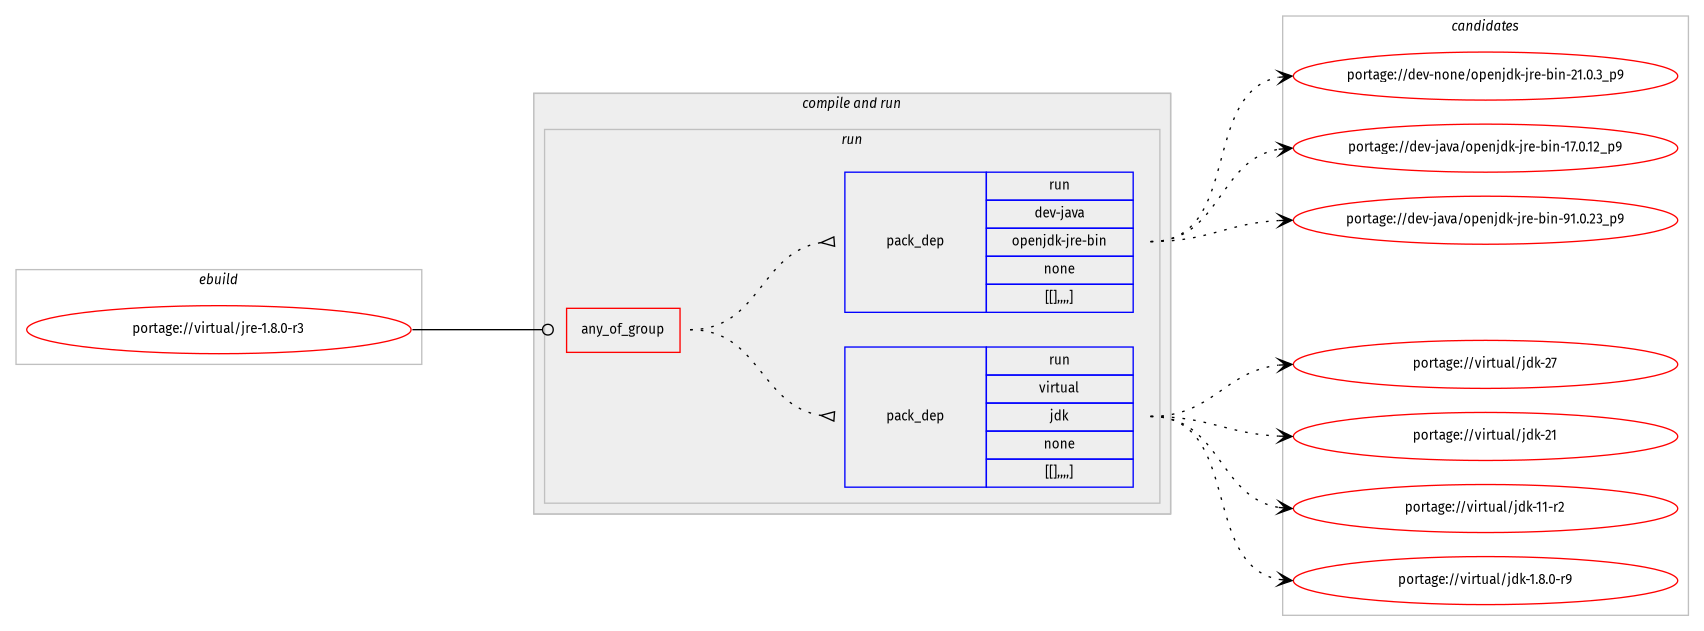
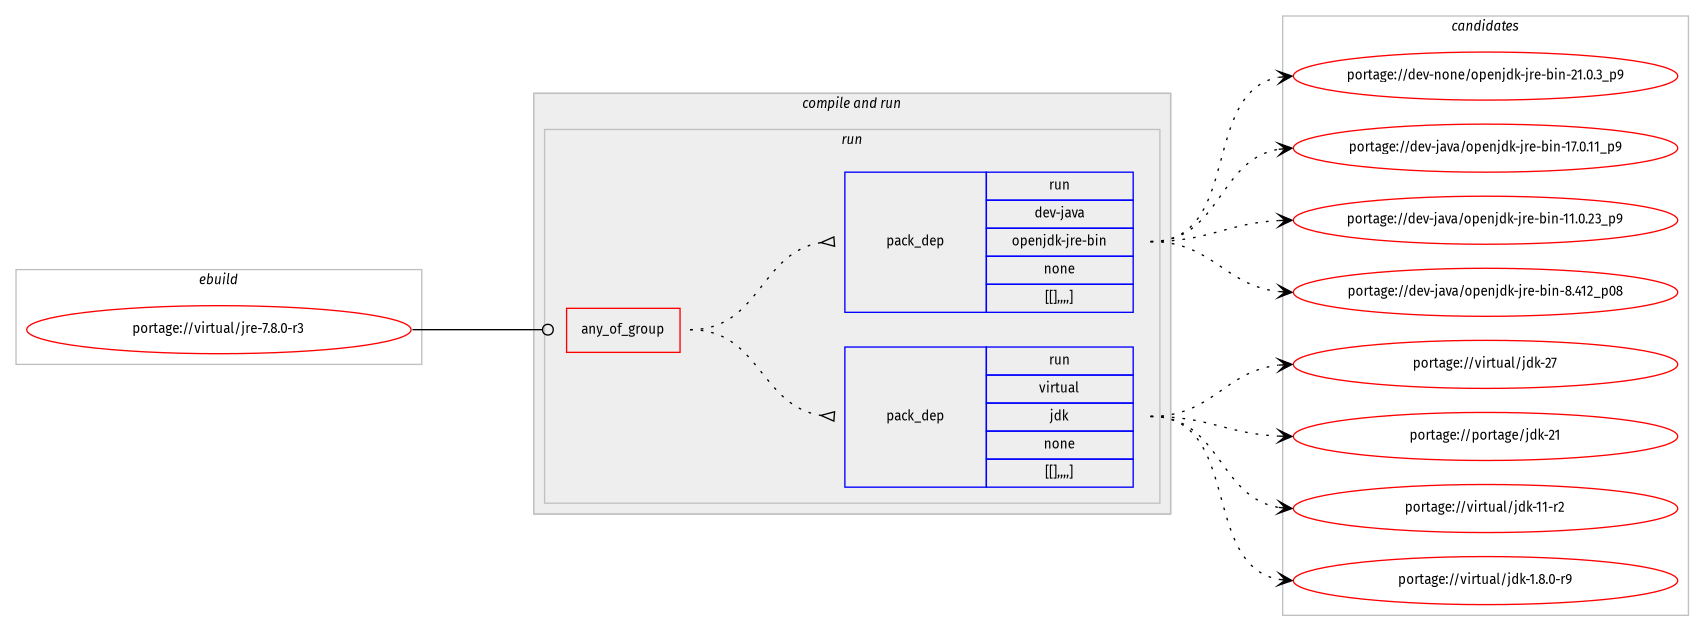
(1486, 148) -> (1486, 148)
(1486, 220) -> (1486, 220)
none -> (1486, 292)
(219, 330) -> (219, 330)
(1486, 436) -> (1486, 436)
